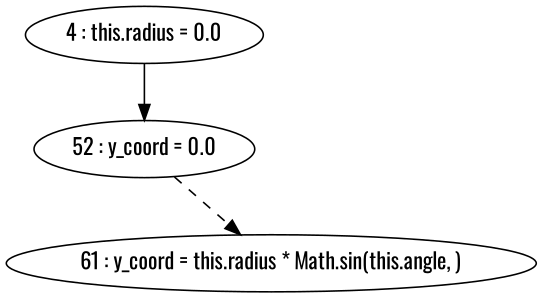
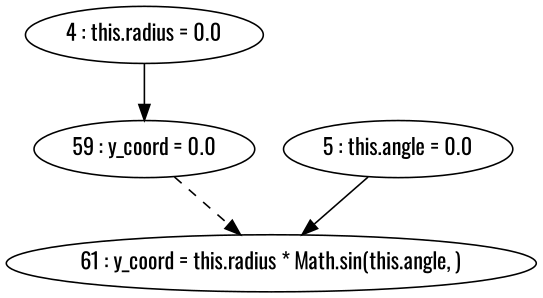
(144, 149) -> (144, 149)
none -> (398, 149)
